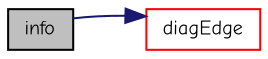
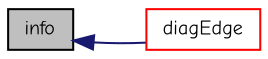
(99, 16) -> (120, 43)
